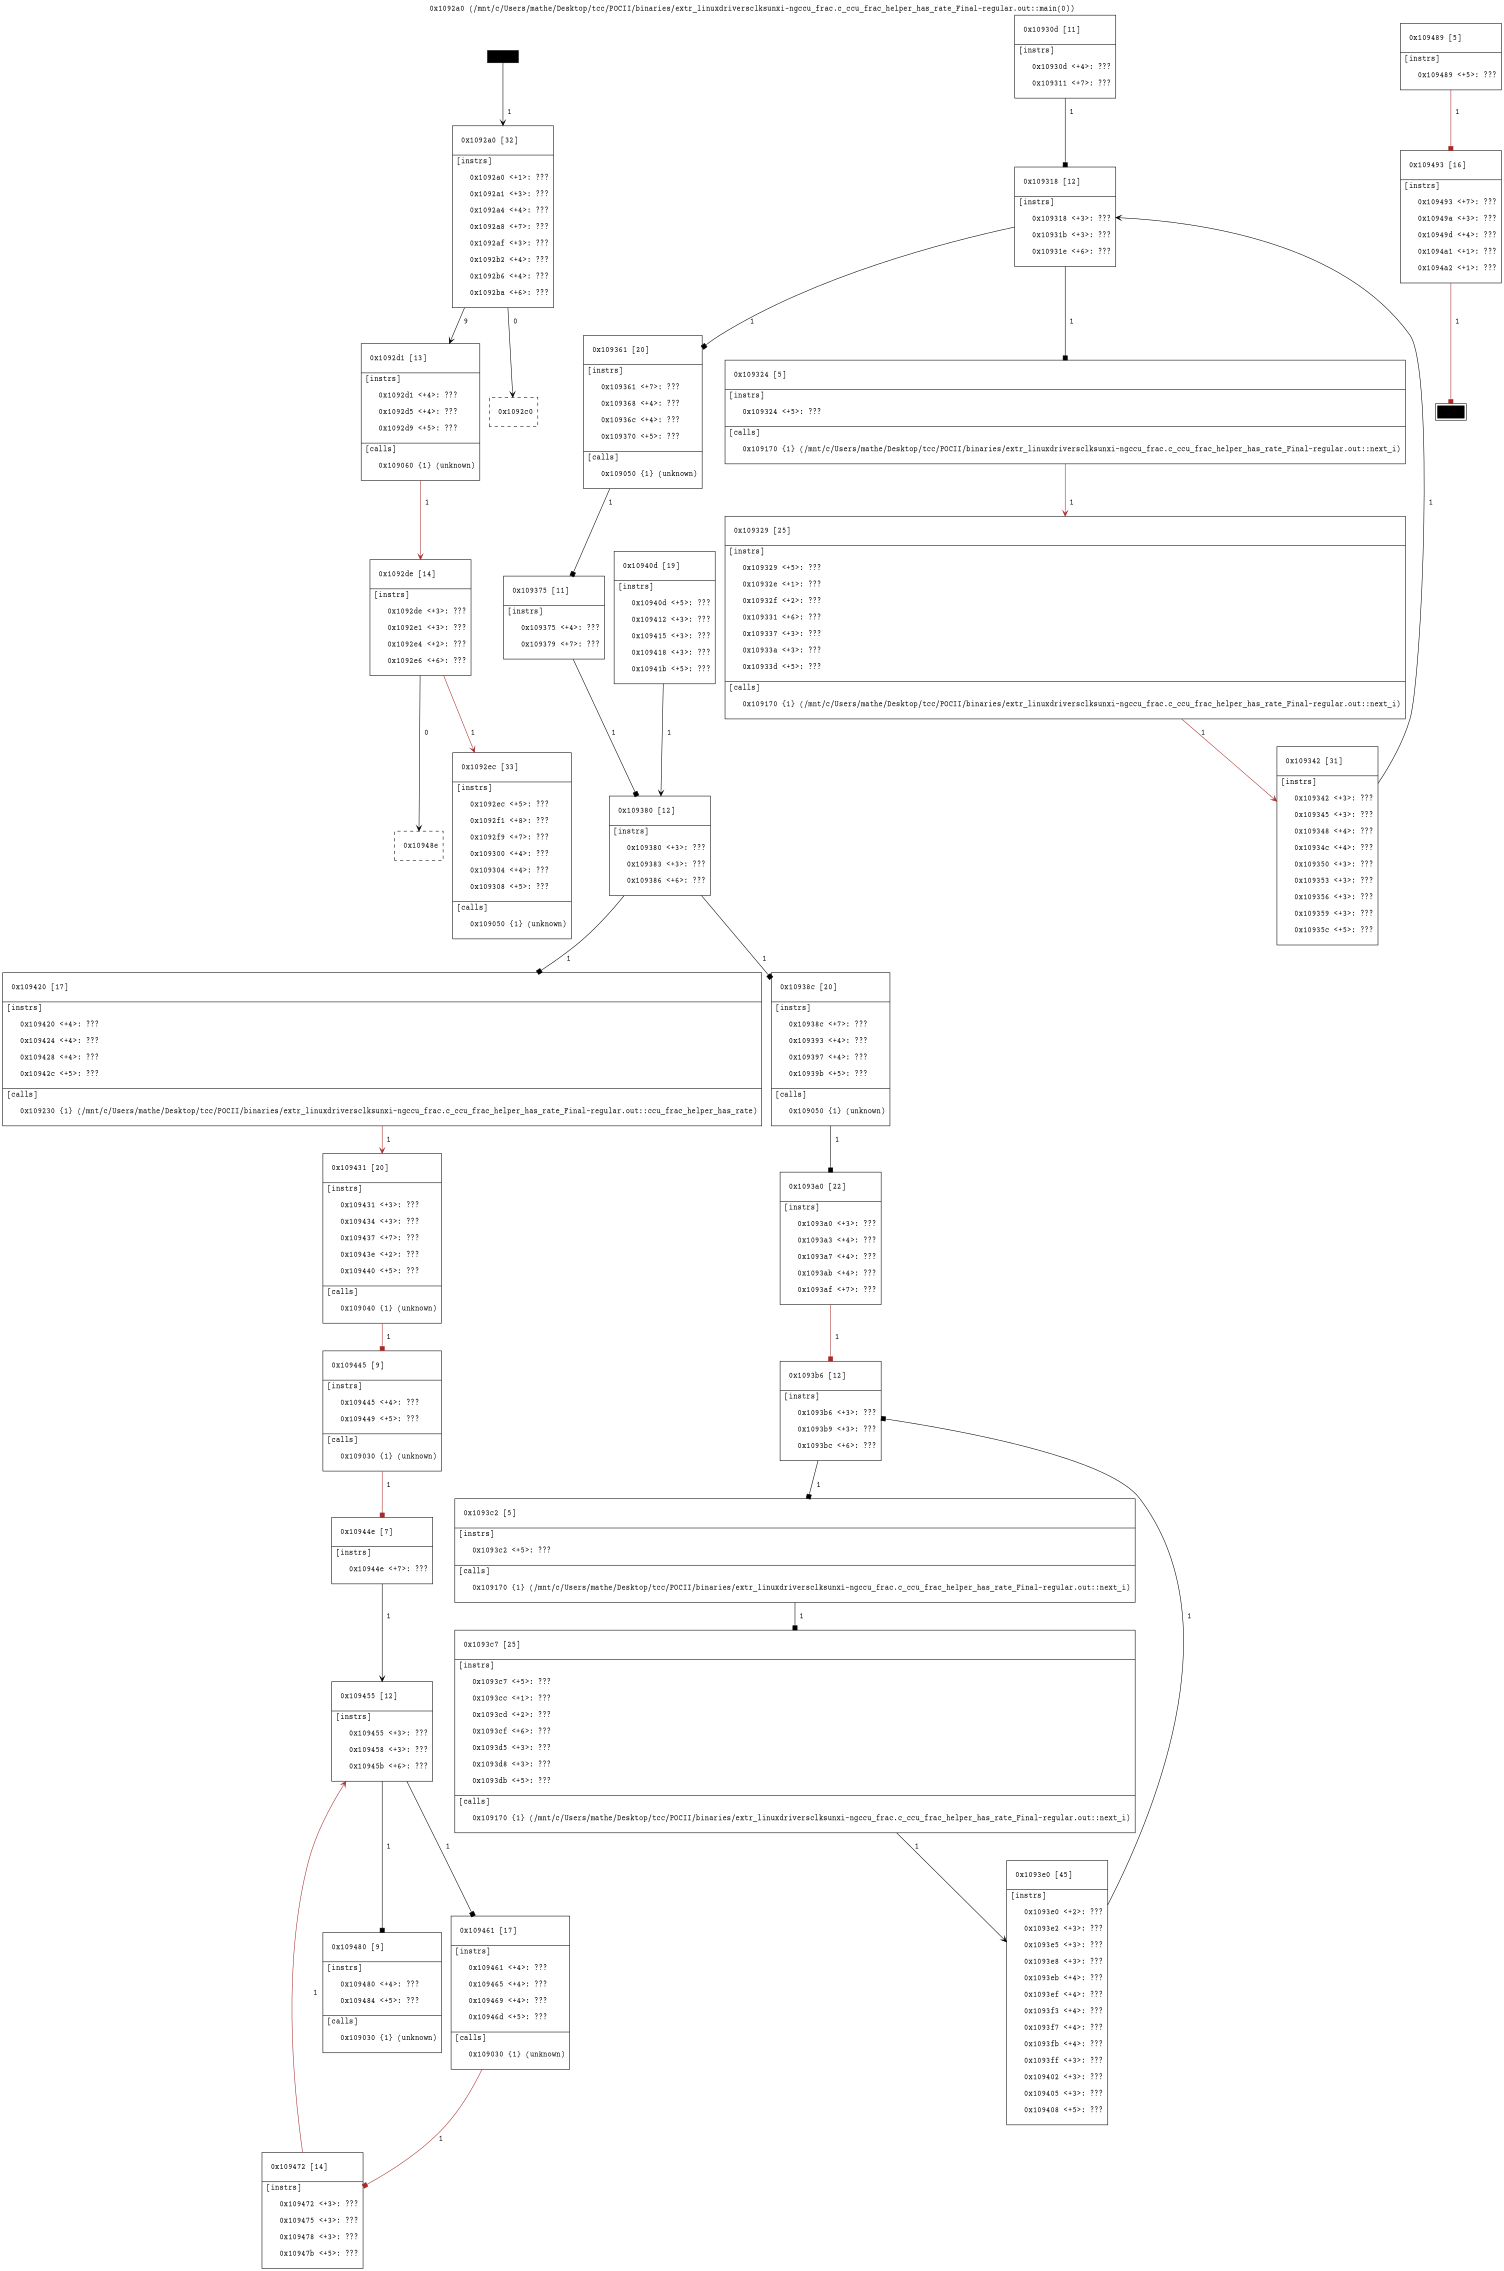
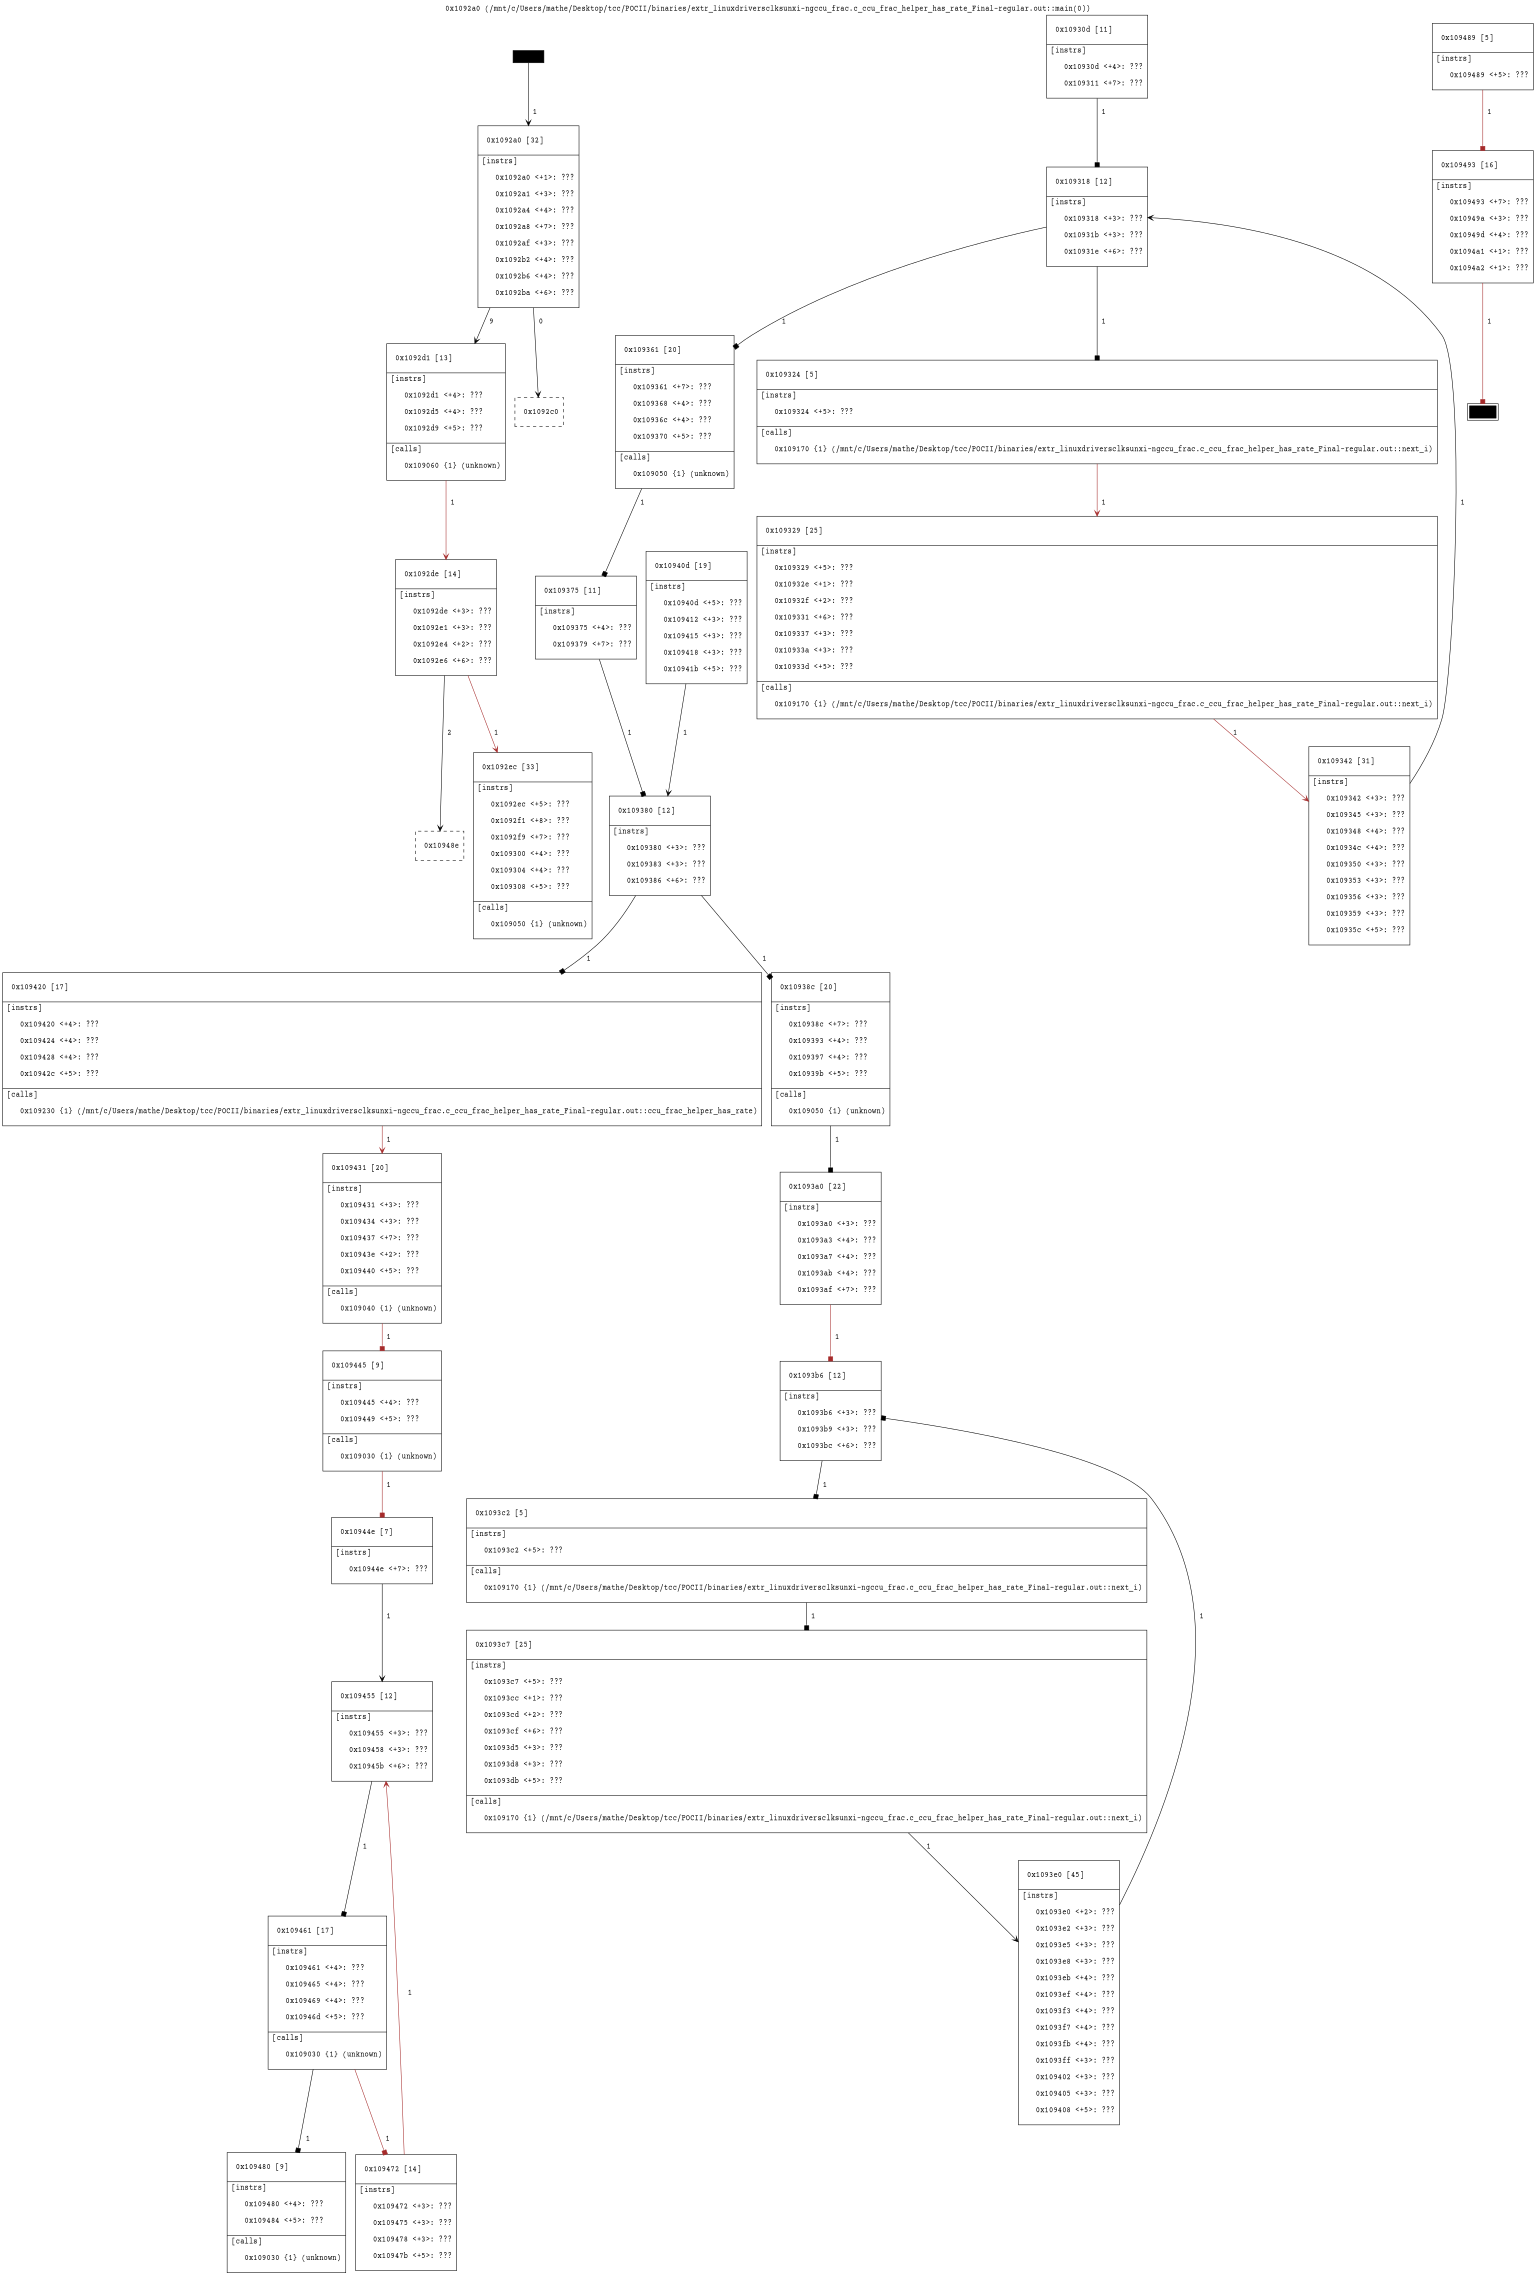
(424, 733) -> (447, 733)
(382, 1854) -> (306, 2108)
